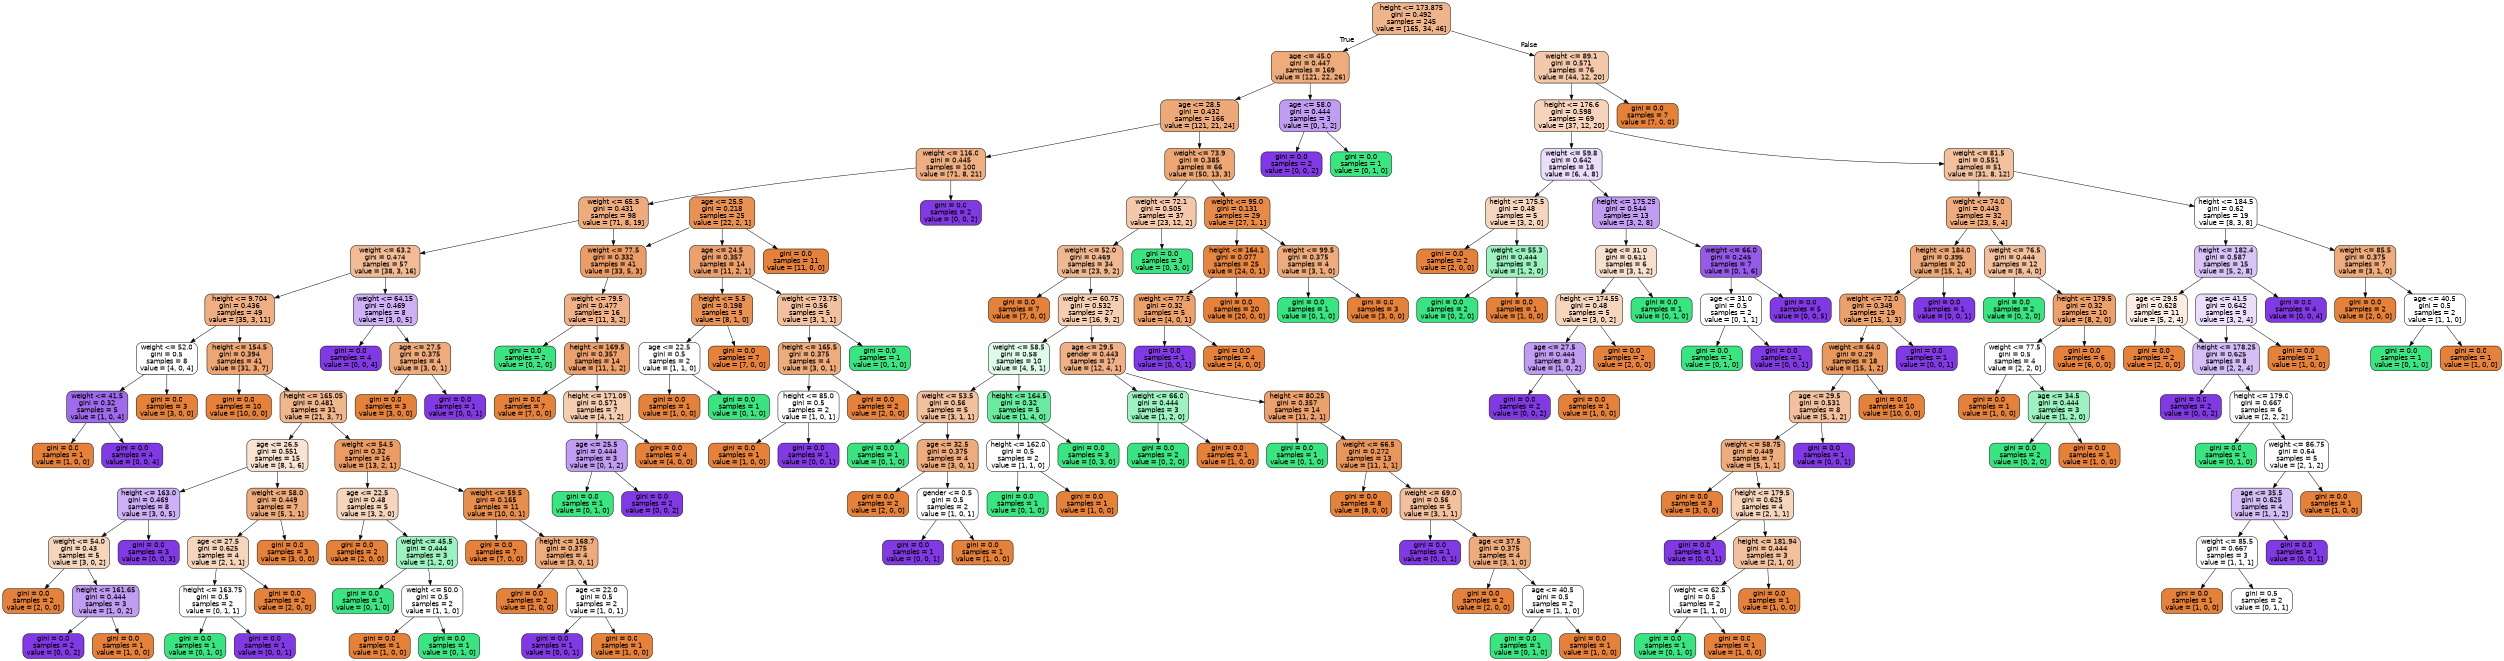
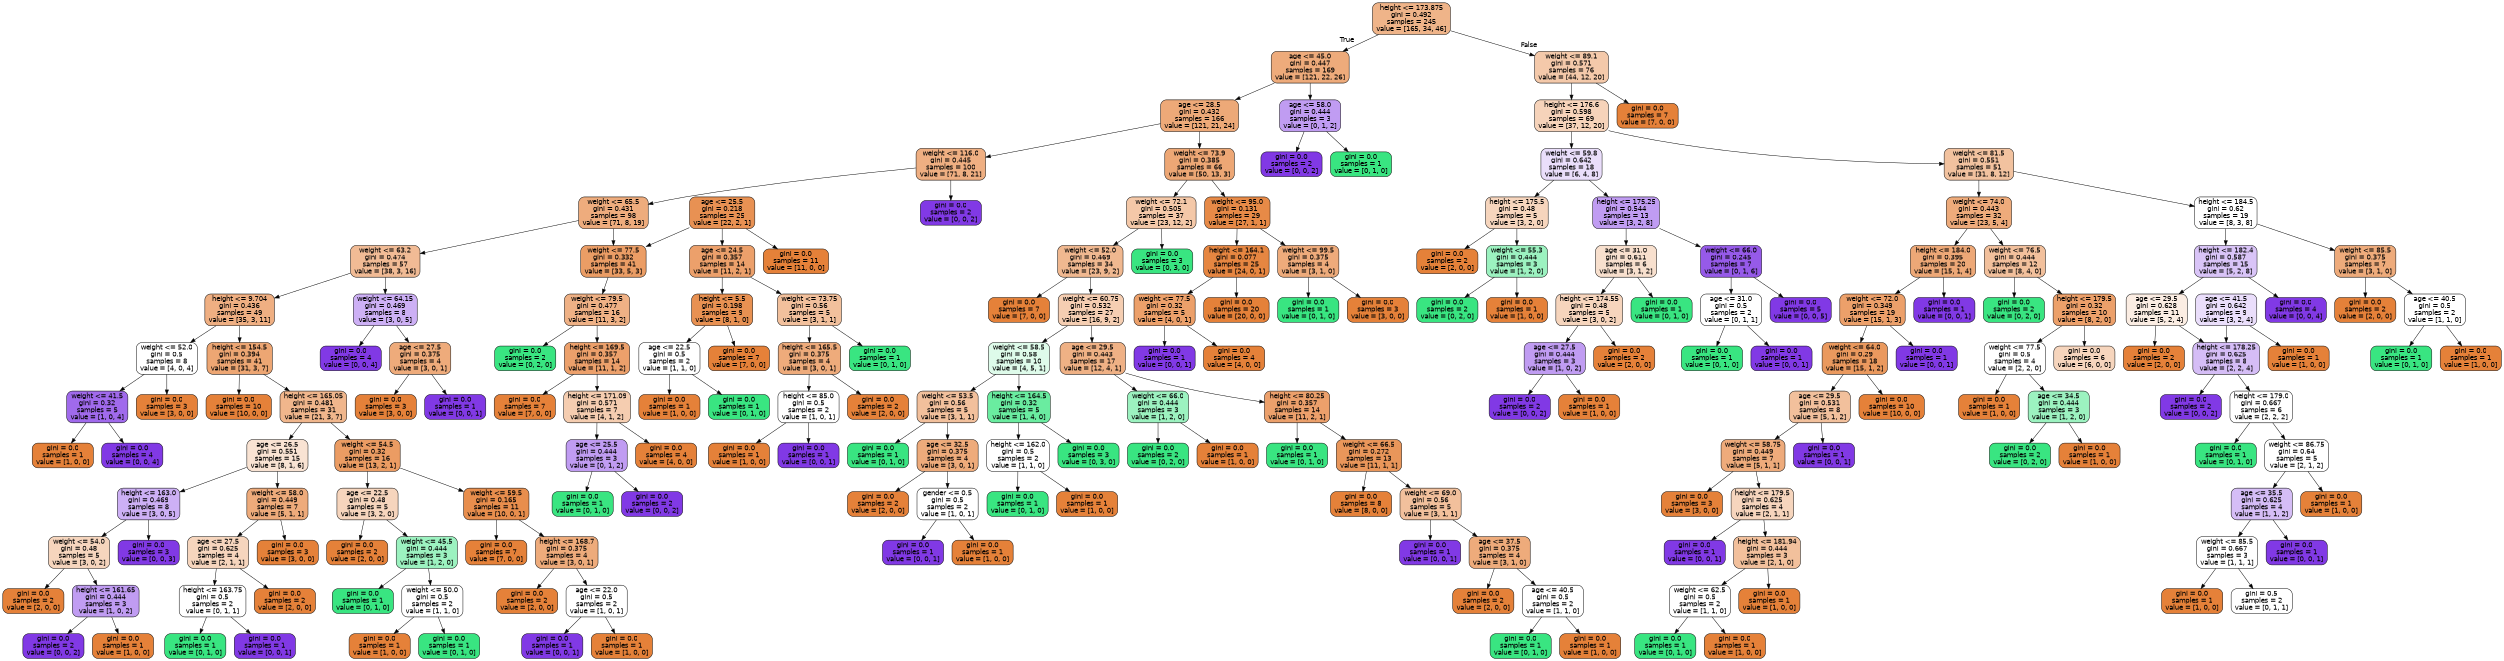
(1093, 358) -> (1093, 358)
(2084, 358) -> (2084, 358)
(79, 553) -> (79, 553)
